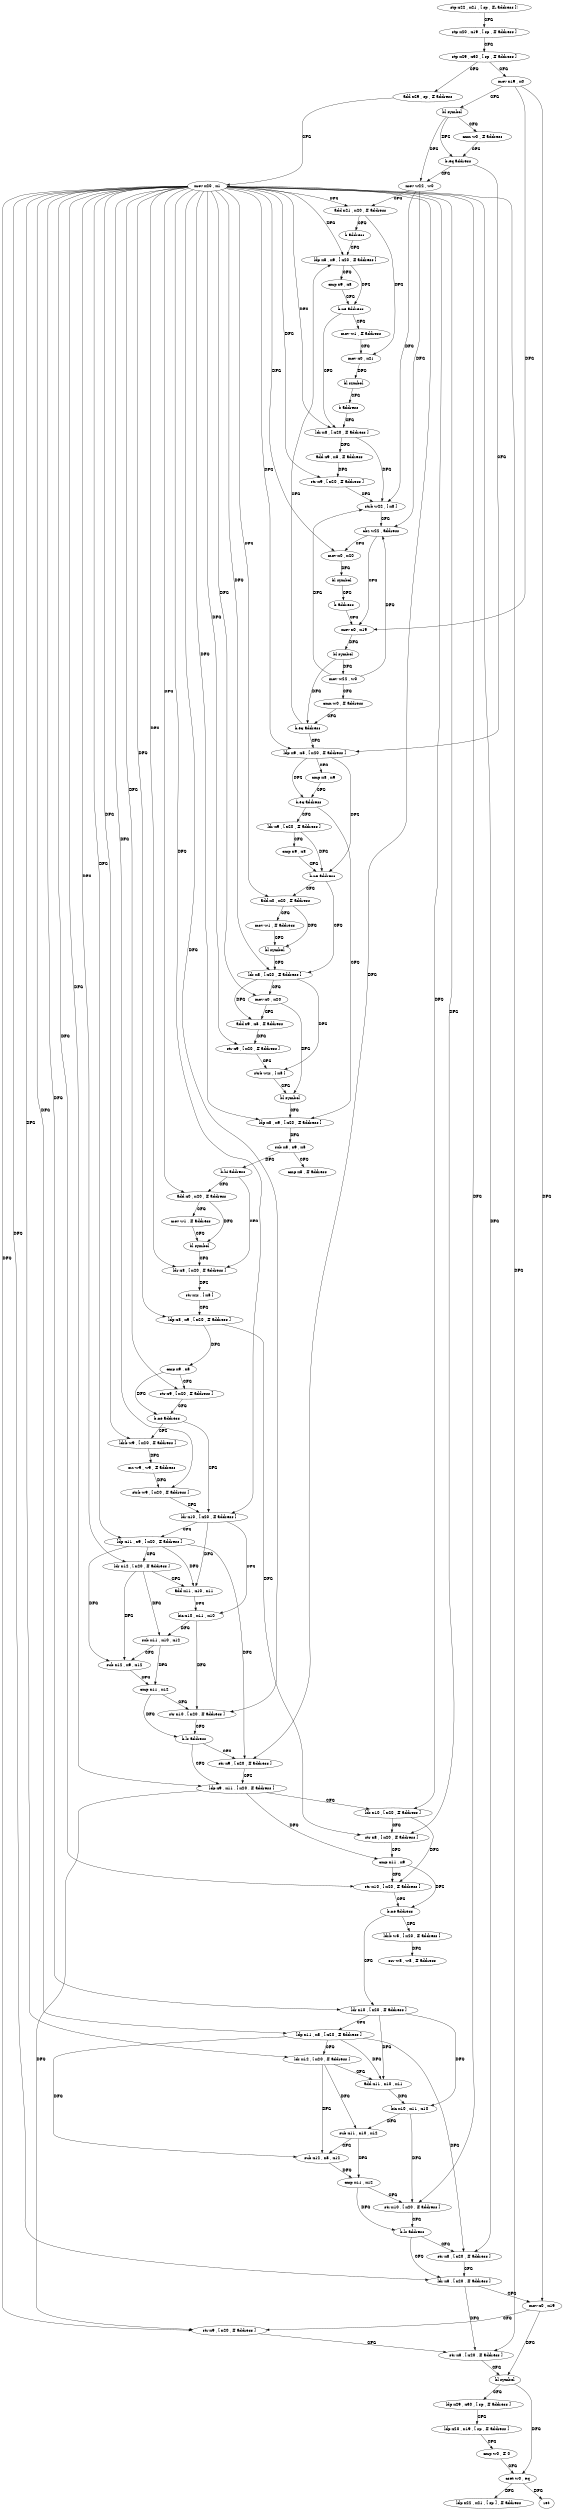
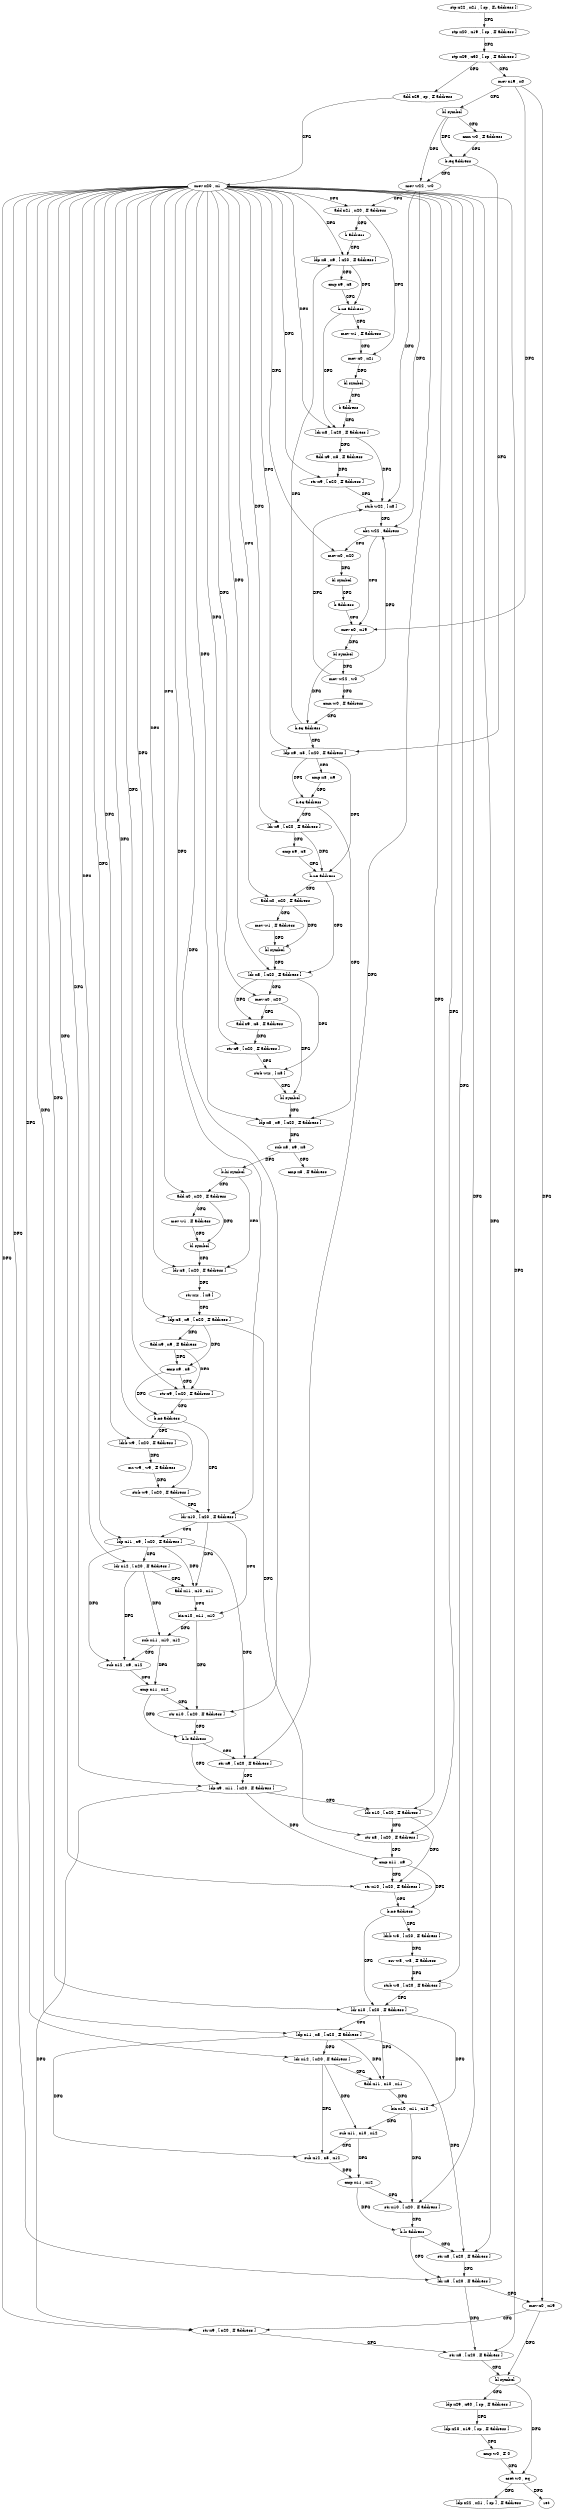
none -> (254, 501)
(233, 1172) -> (233, 1172)
none -> (173, 1345)
none -> (412, 1986)
